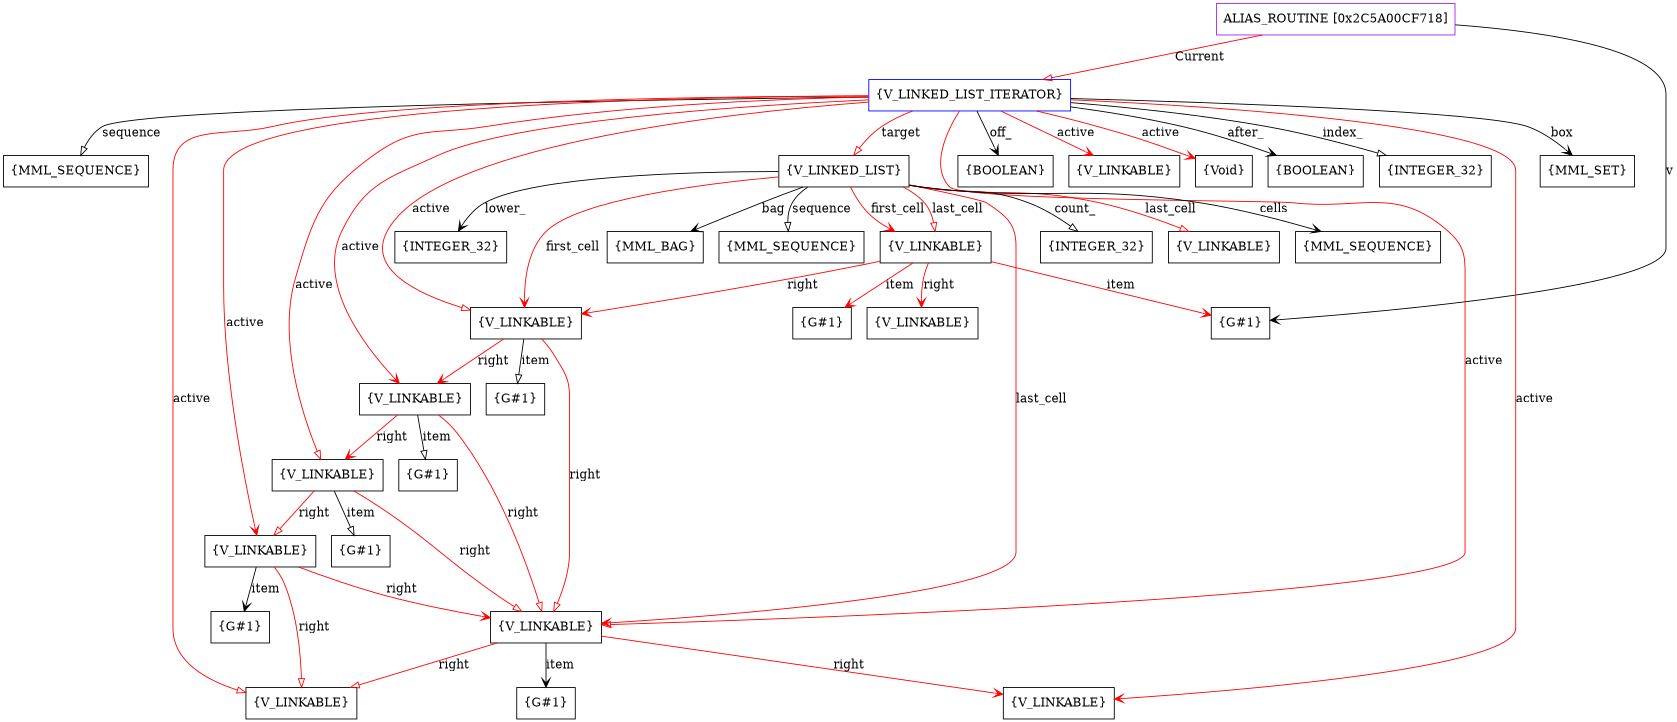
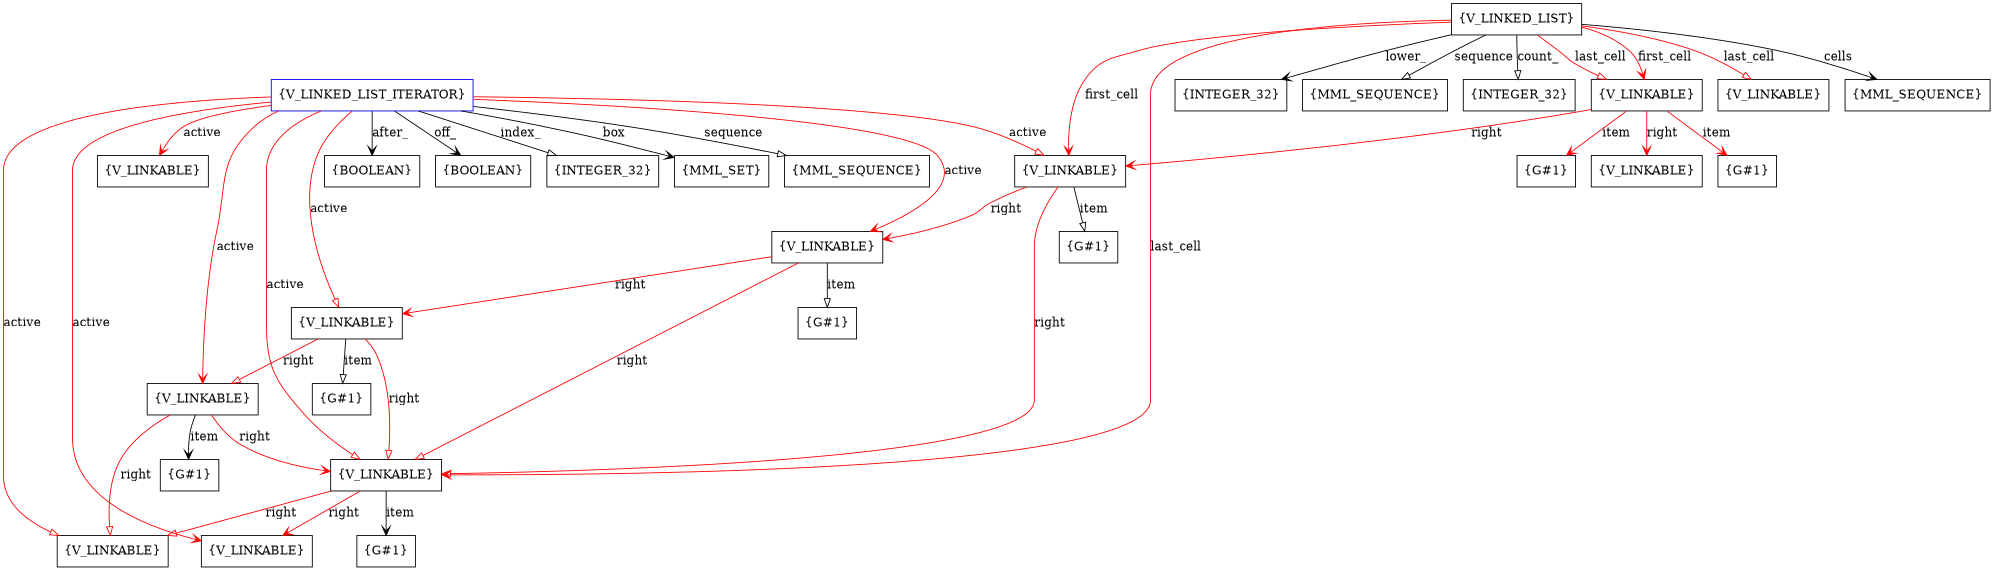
(1336, 19) -> none
(883, 126) -> none
(1224, 171) -> none
(655, 247) -> none
